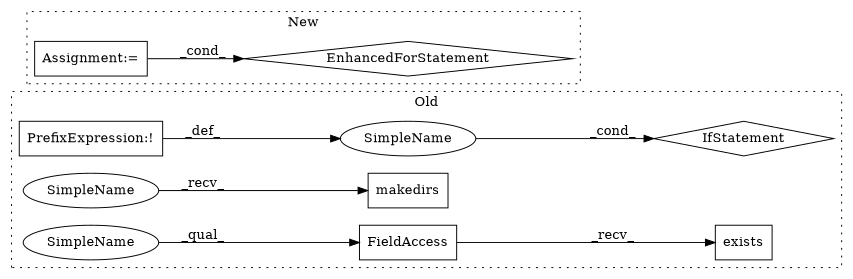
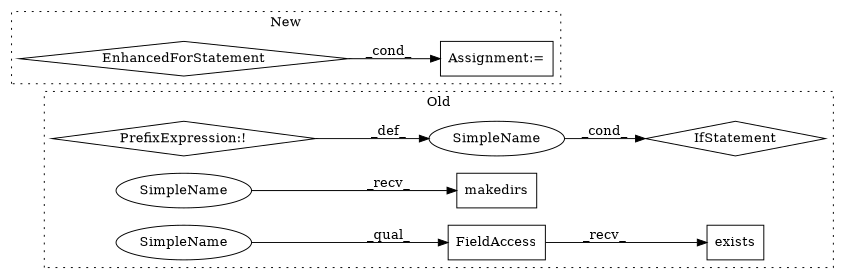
(191, 59) -> (389, 59)
(91, 139) -> (184, 139)
